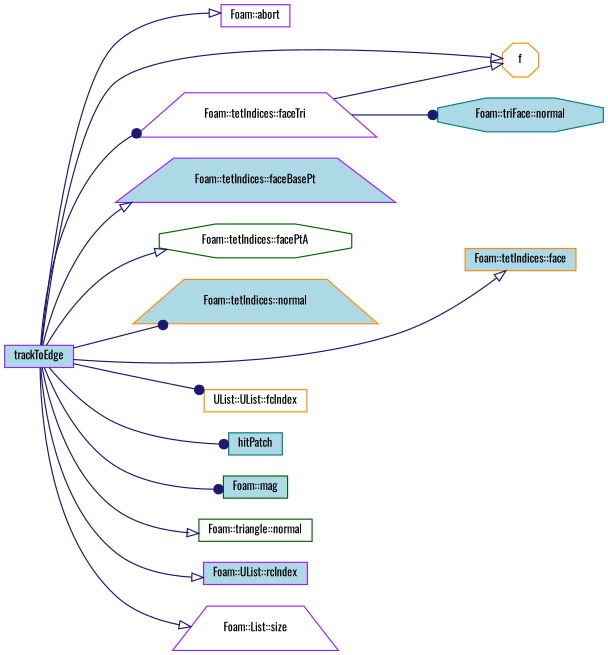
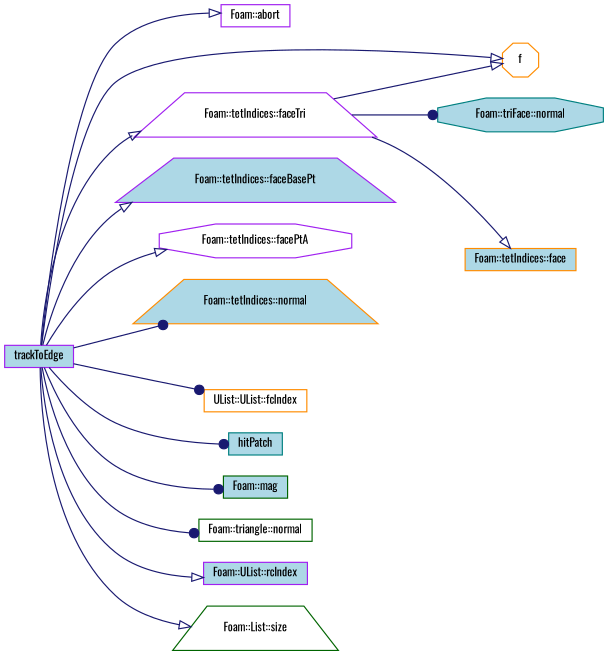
(73, 208) -> (73, 208)
(256, 241) -> (256, 241)
(293, 355) -> (443, 180)
(86, 479) -> (86, 479)
(256, 628) -> (256, 628)
